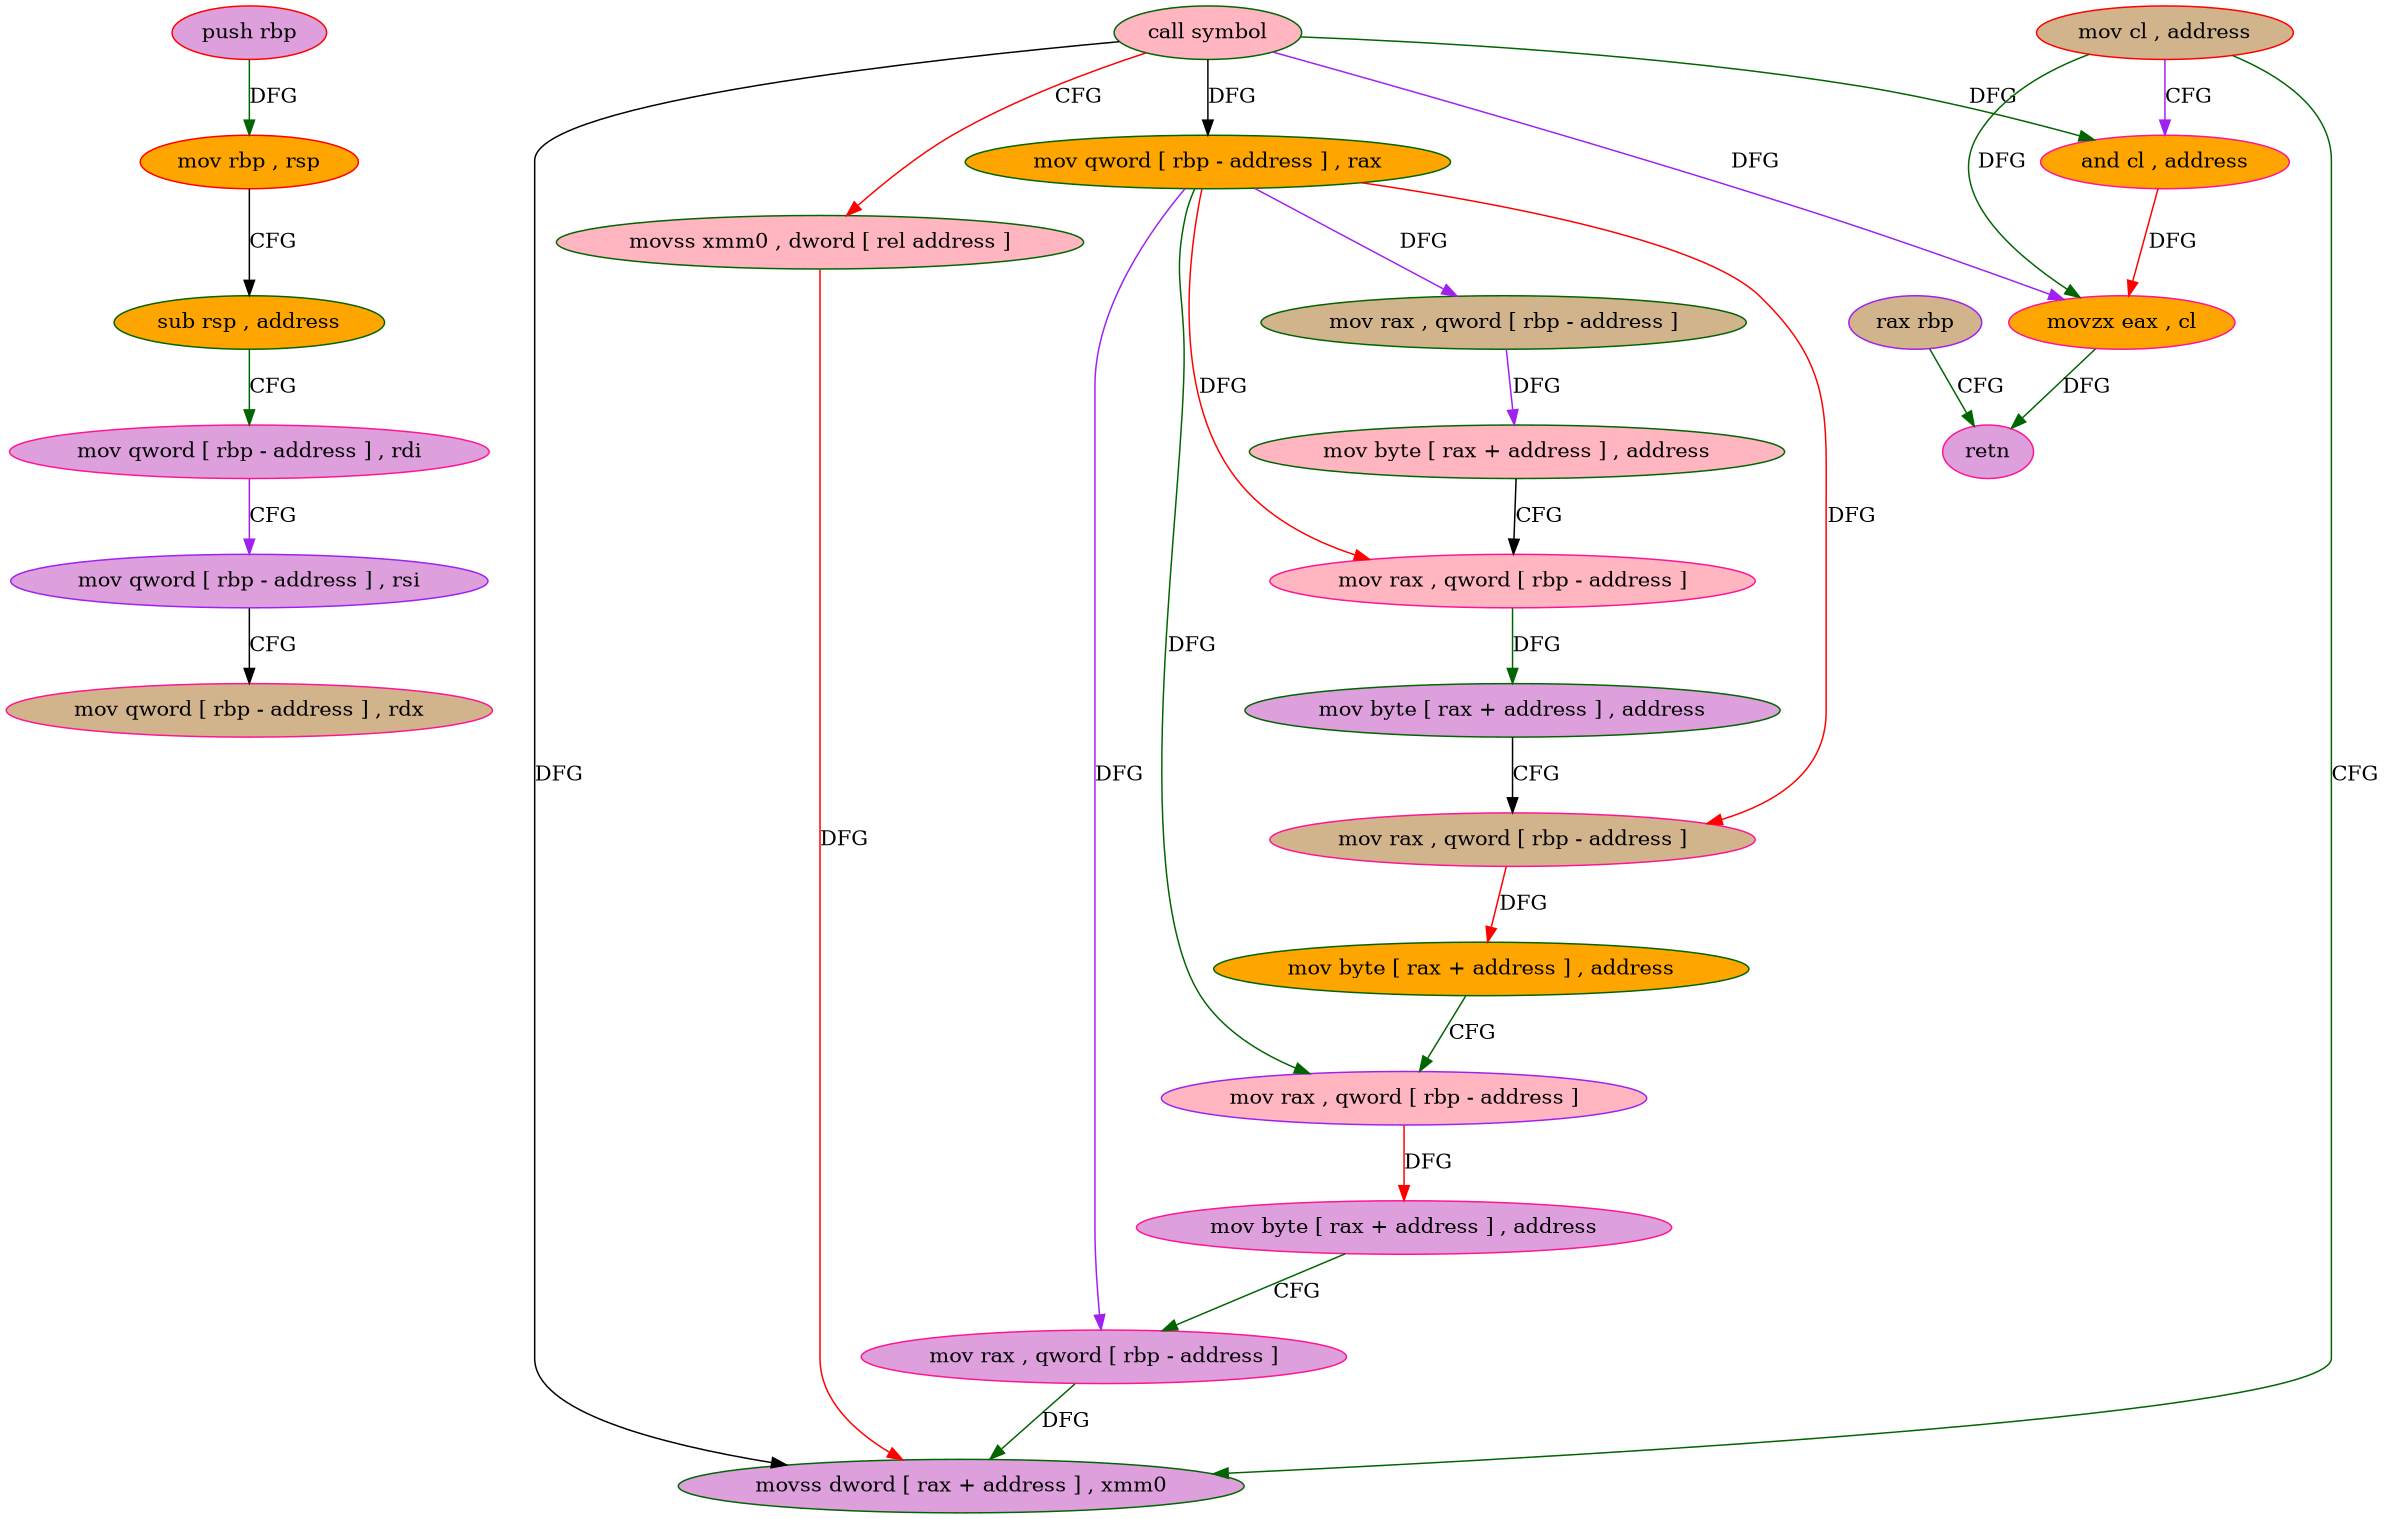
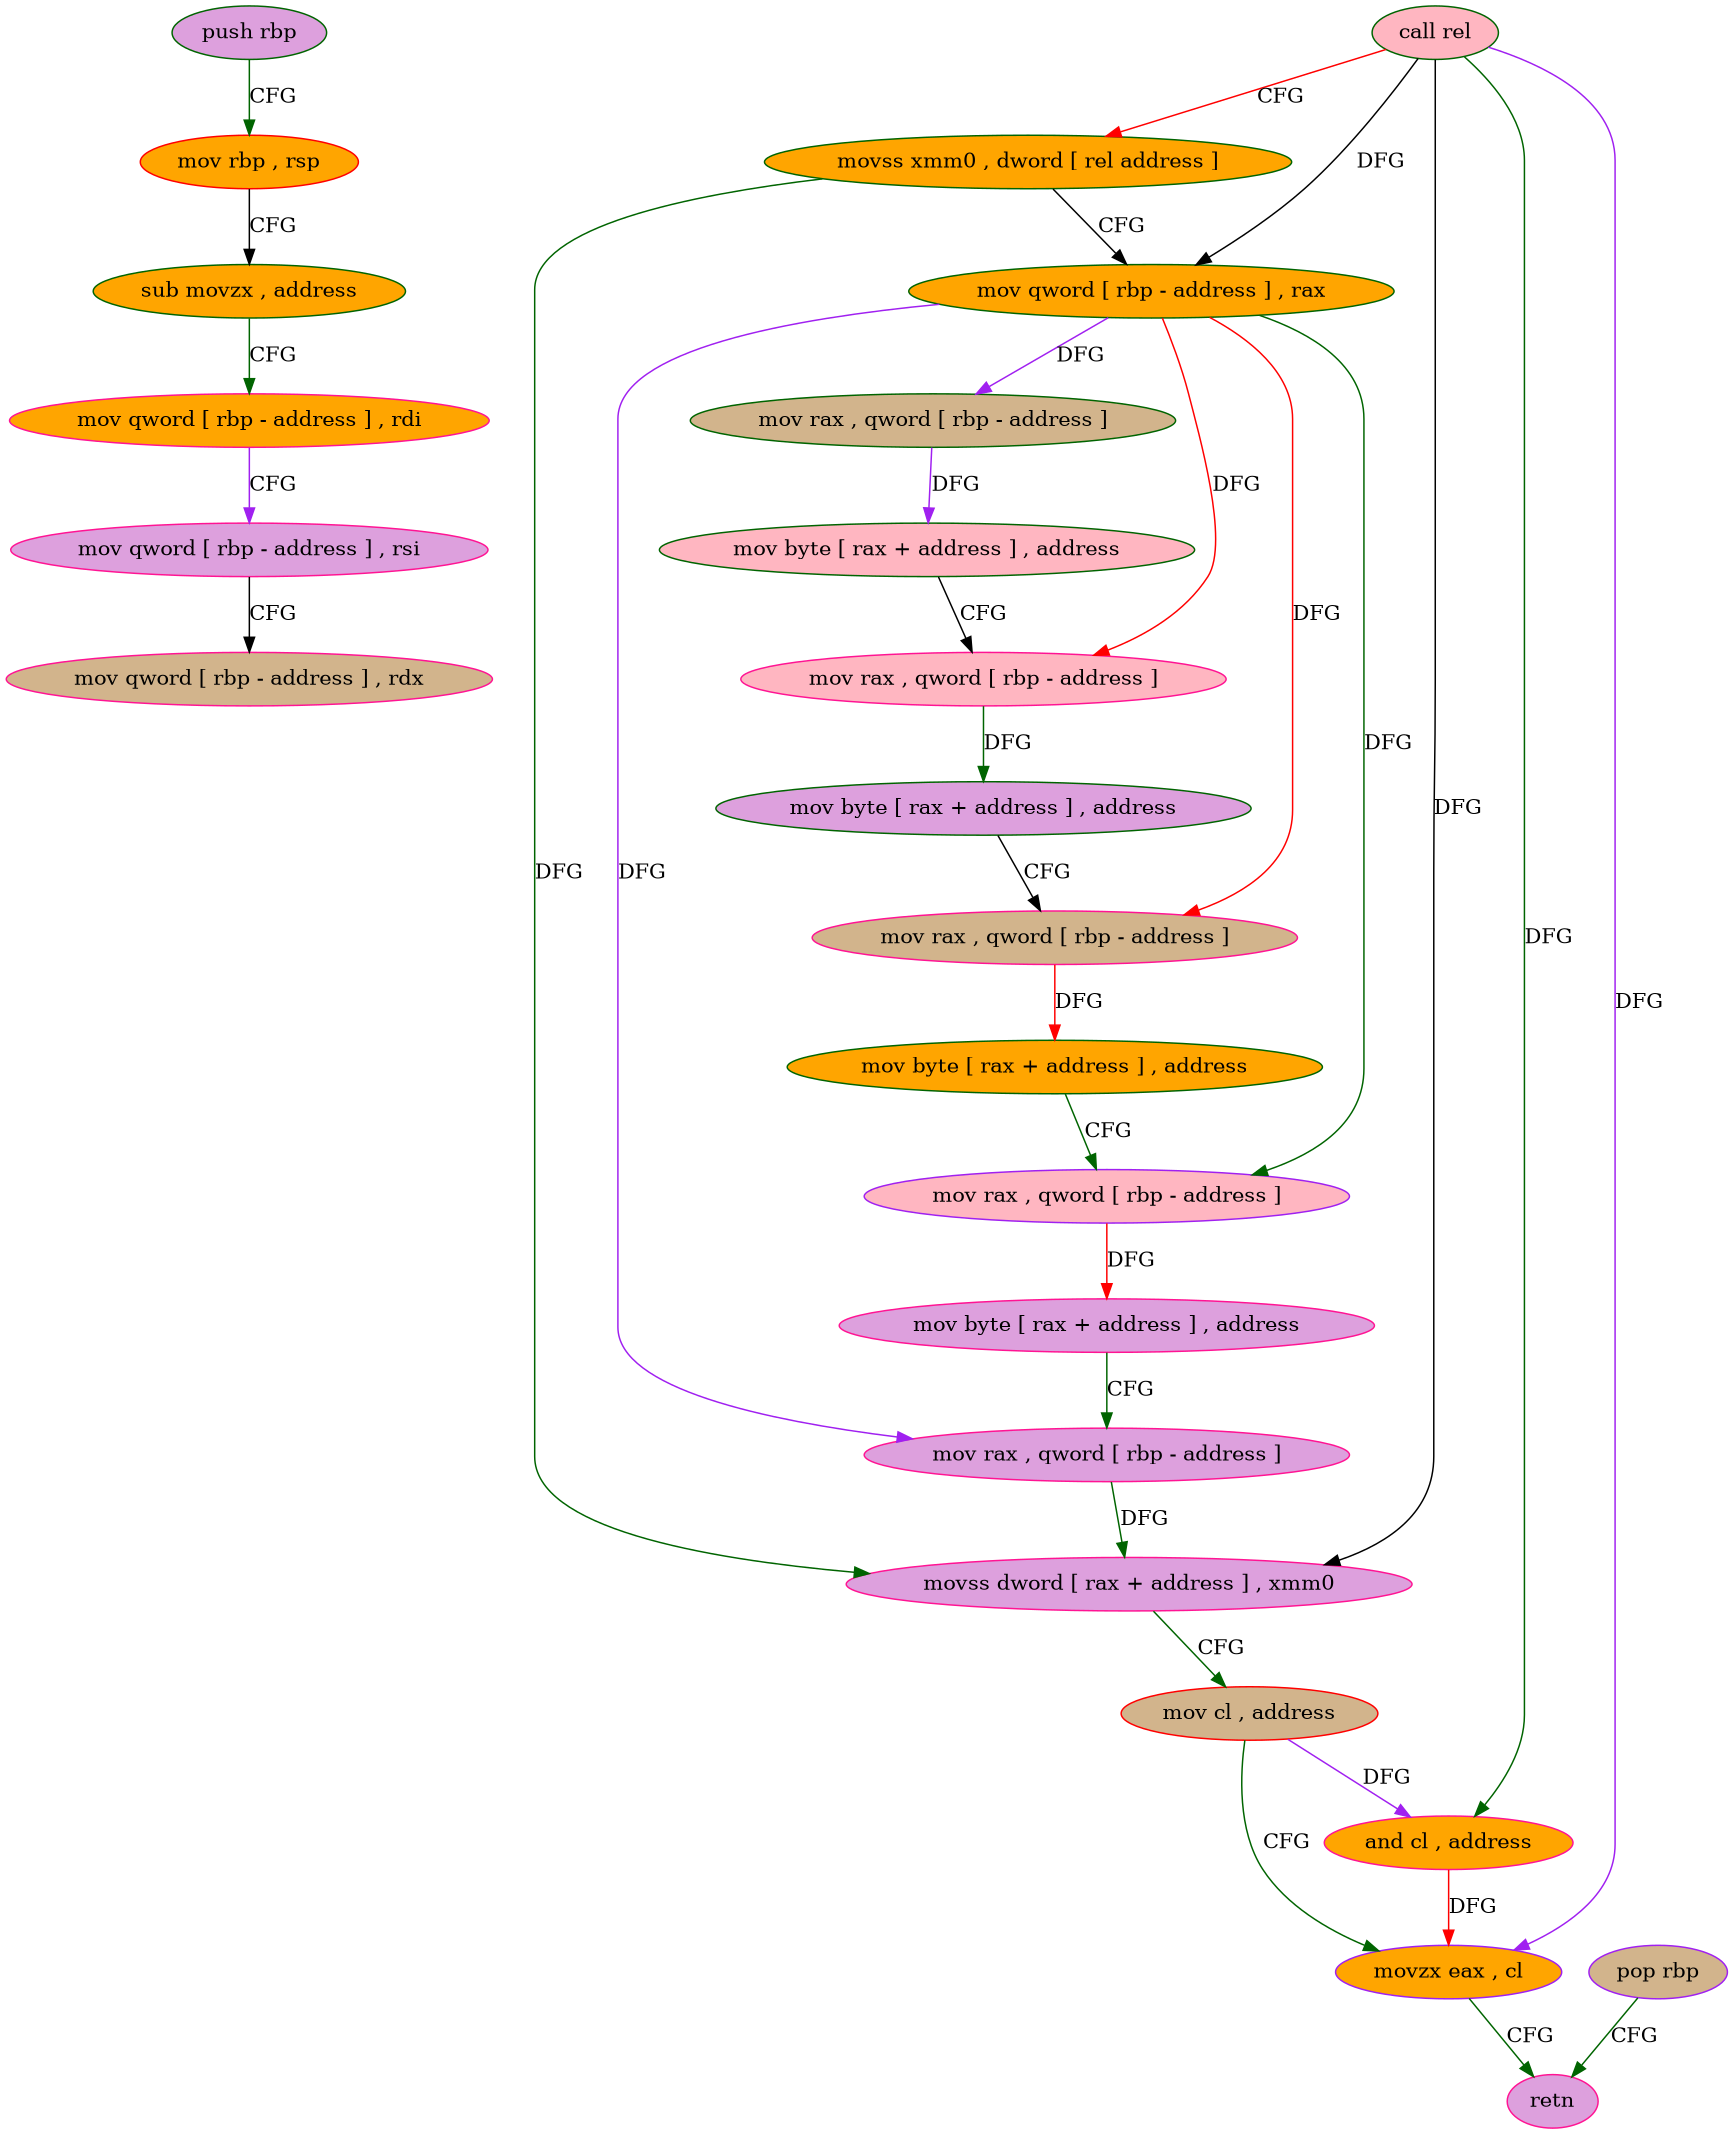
(249, 33) -> (249, 33)
(1208, 33) -> (1435, 33)
(274, 97) -> (273, 97)
(2189, 97) -> (1387, 1778)
(2002, 162) -> (1287, 1843)
none -> (1084, 221)
(820, 242) -> (1028, 162)
(249, 322) -> (249, 291)
(1915, 322) -> (1658, 1972)
(2122, 322) -> (1449, 1972)
(2087, 387) -> (1530, 2037)
(249, 452) -> (249, 421)
(249, 581) -> (249, 550)
(820, 875) -> (535, 890)
(2331, 1240) -> (1184, 1644)
(961, 1486) -> (1129, 1584)
